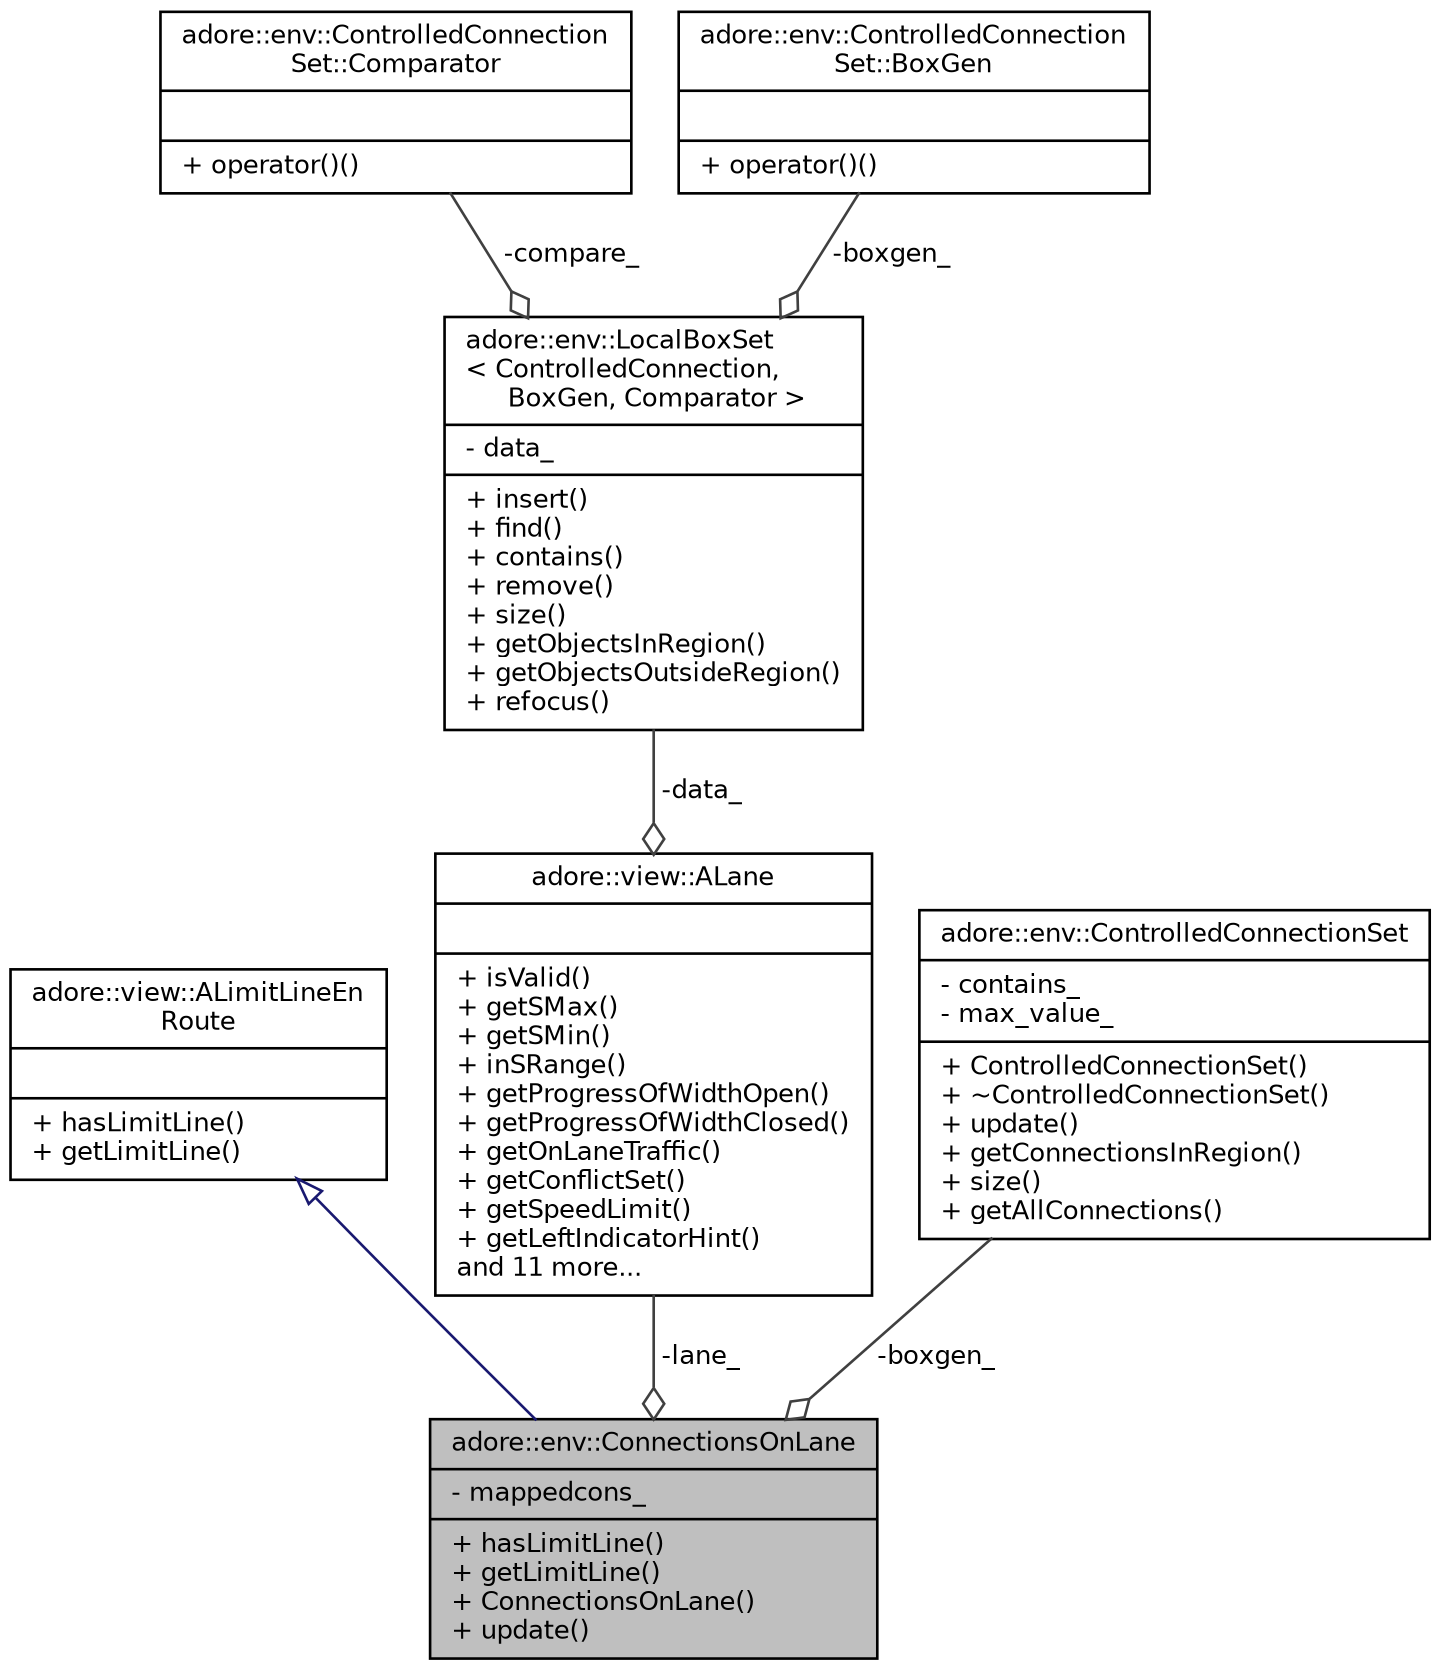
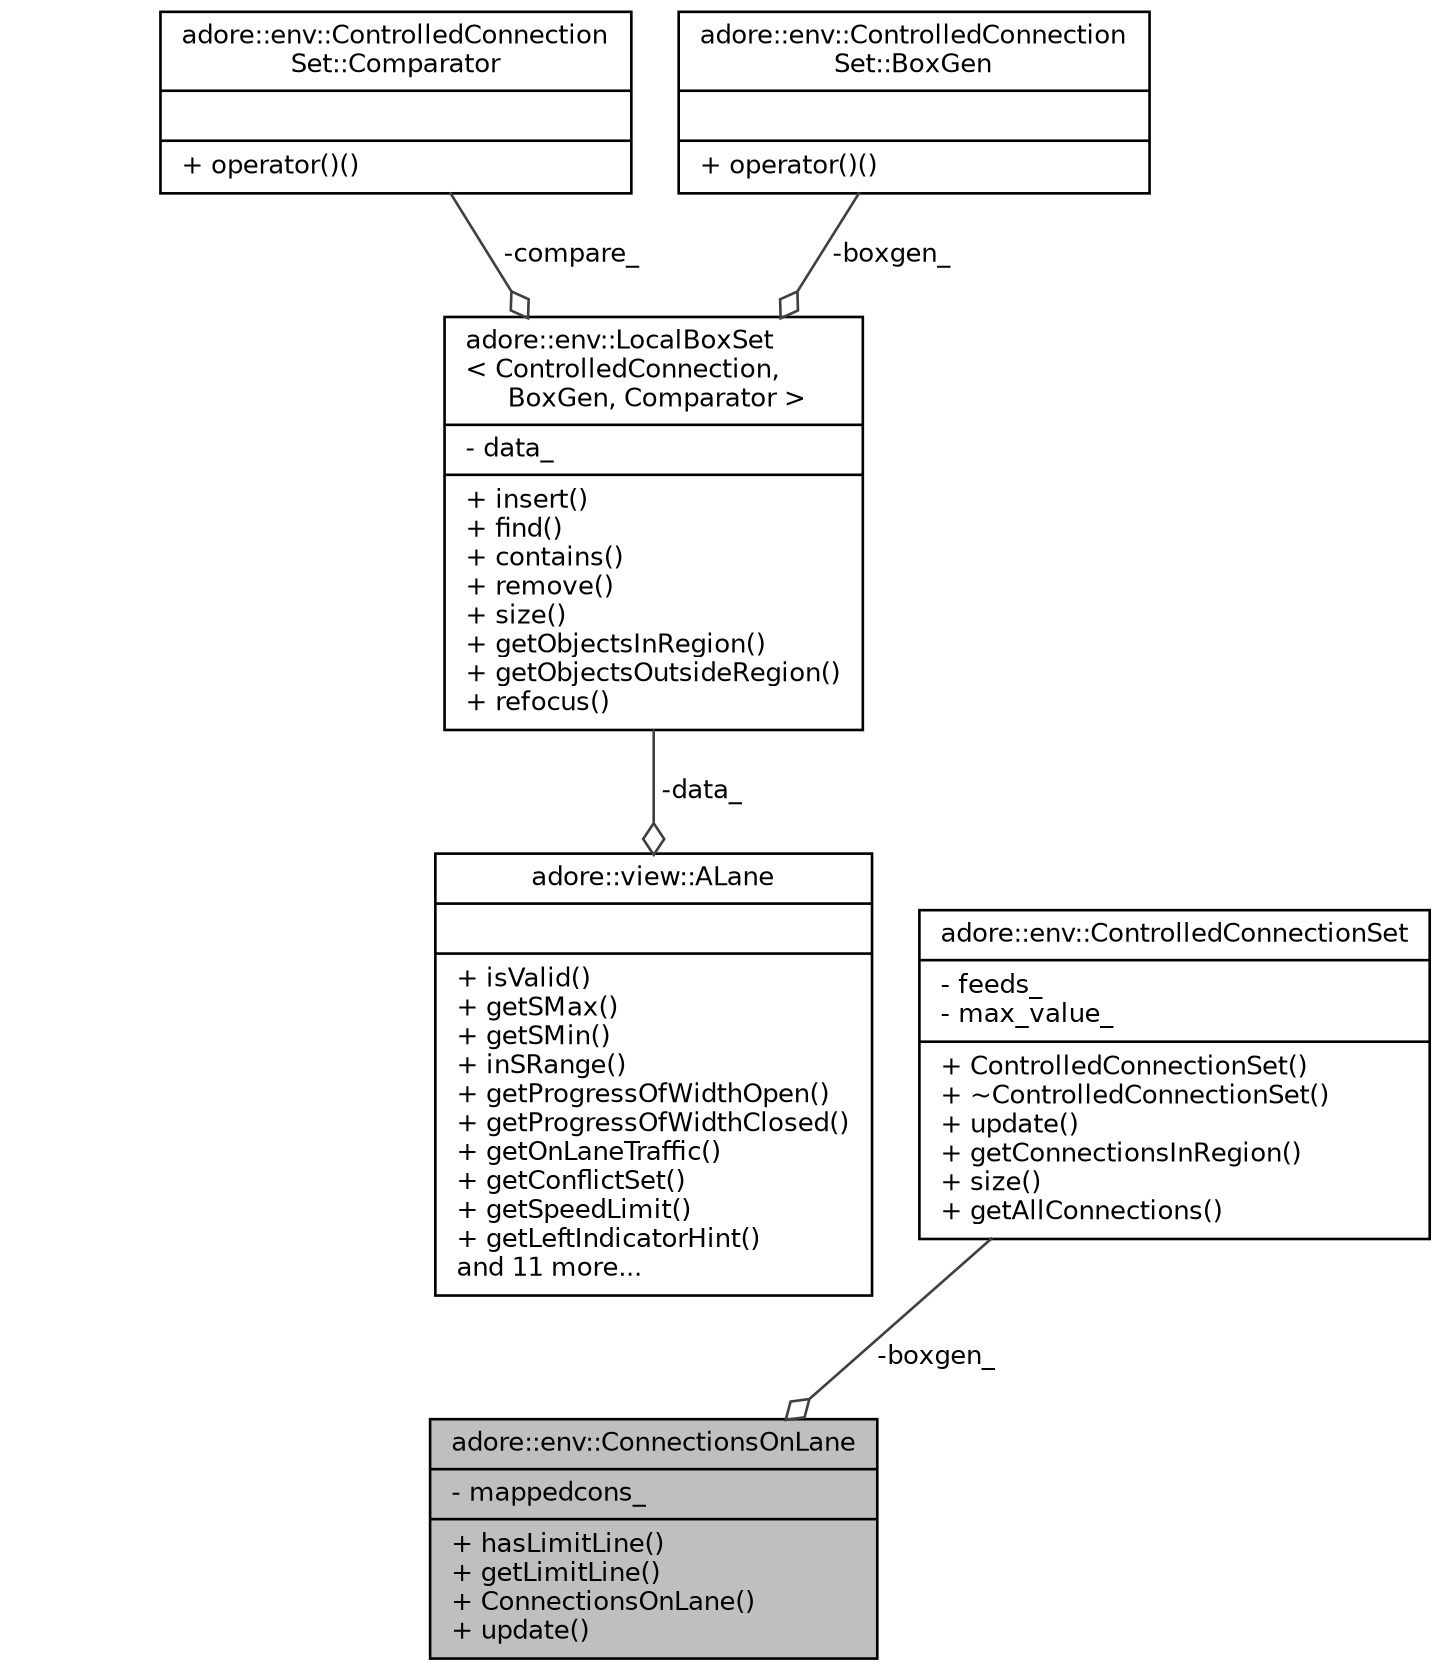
(1011, 985) -> (993, 985)
(199, 1075) -> none
(654, 1341) -> none
